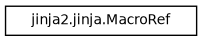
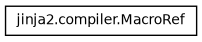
(101, 21) -> (101, 21)
